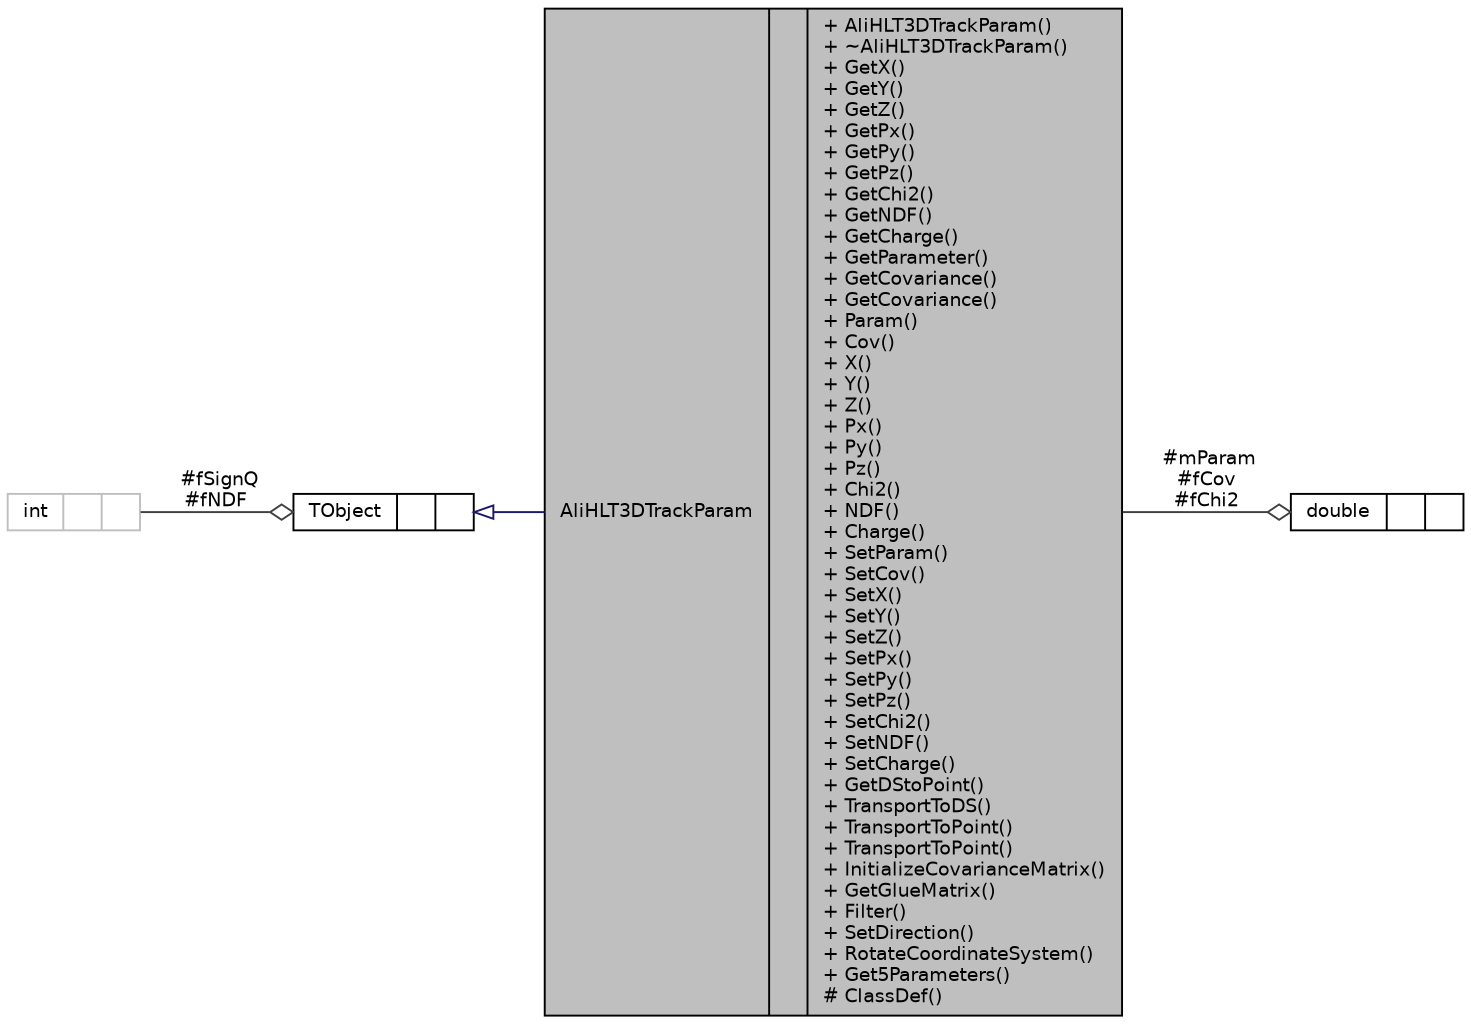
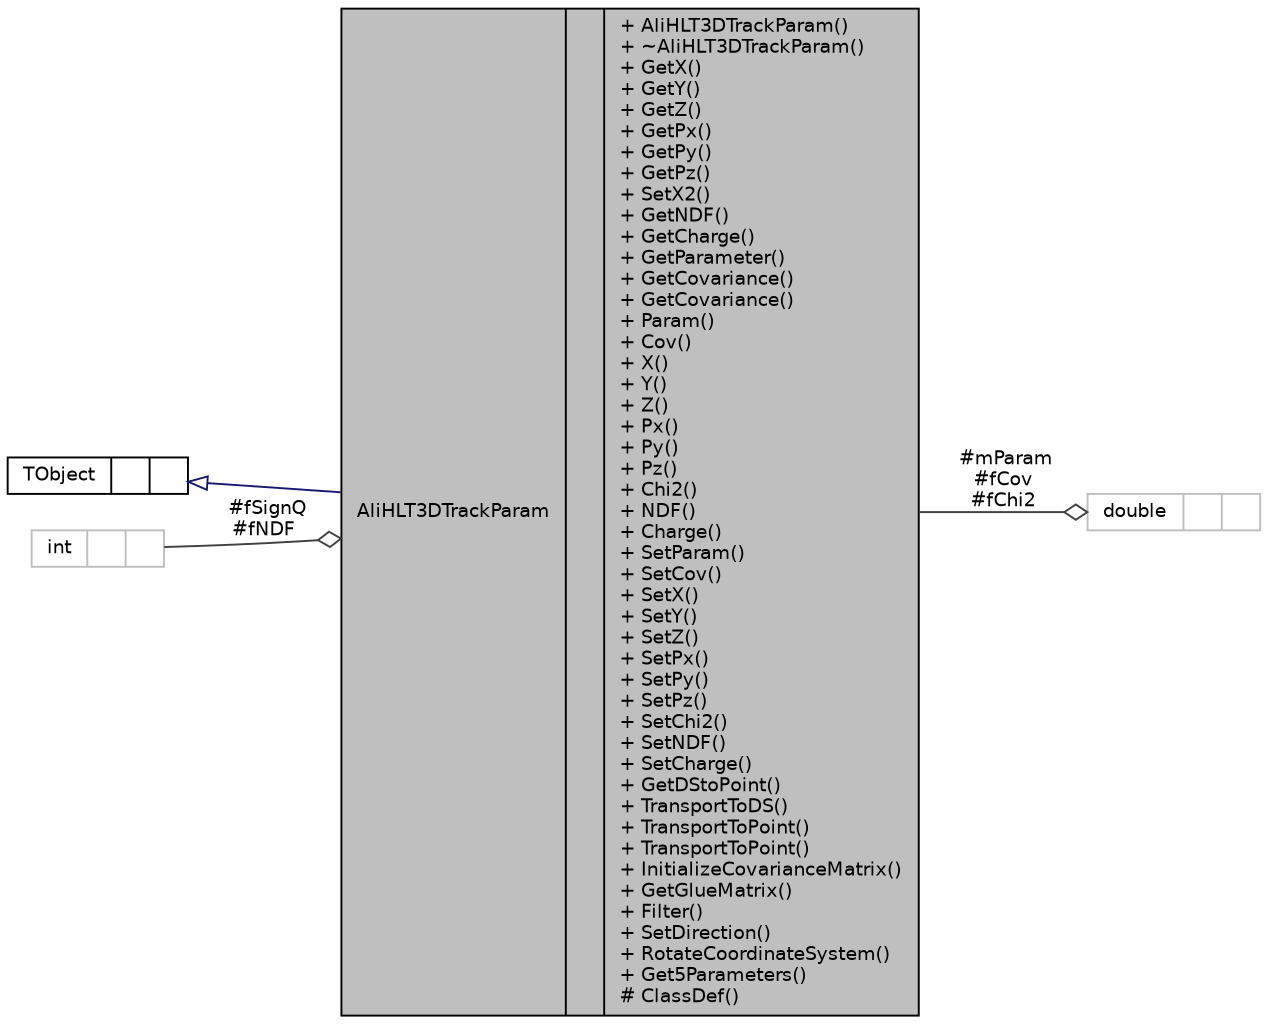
(878, 195) -> (666, 195)
(205, 512) -> (241, 544)
(1377, 512) -> (1174, 512)
